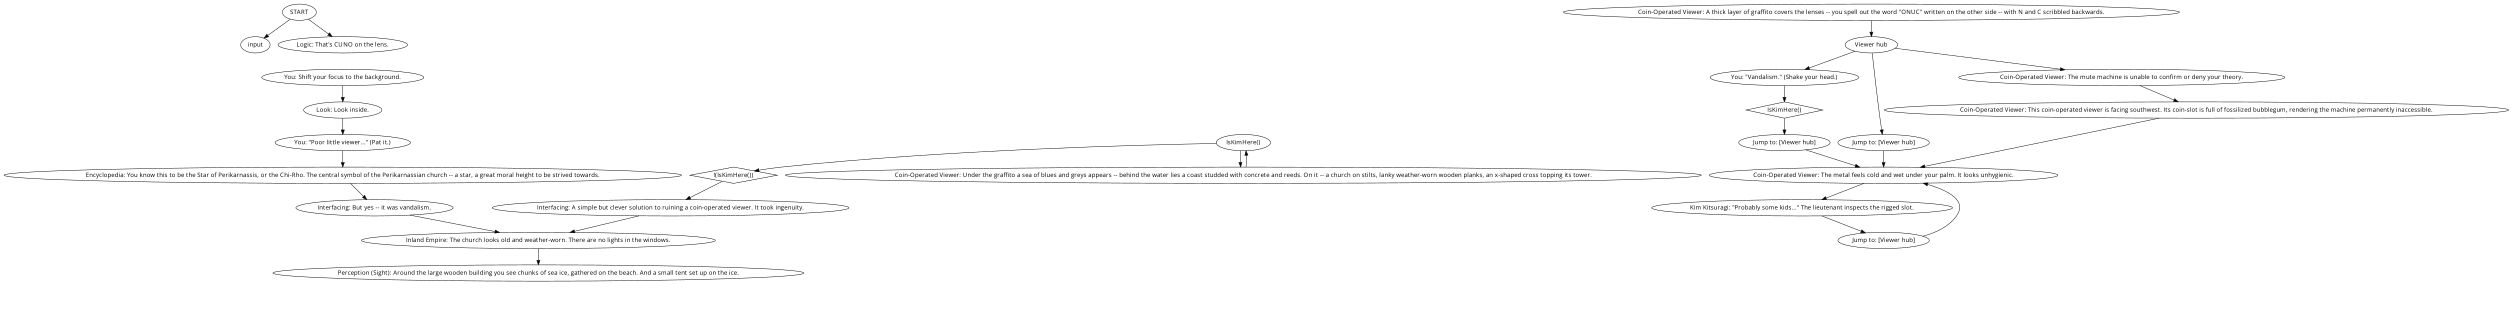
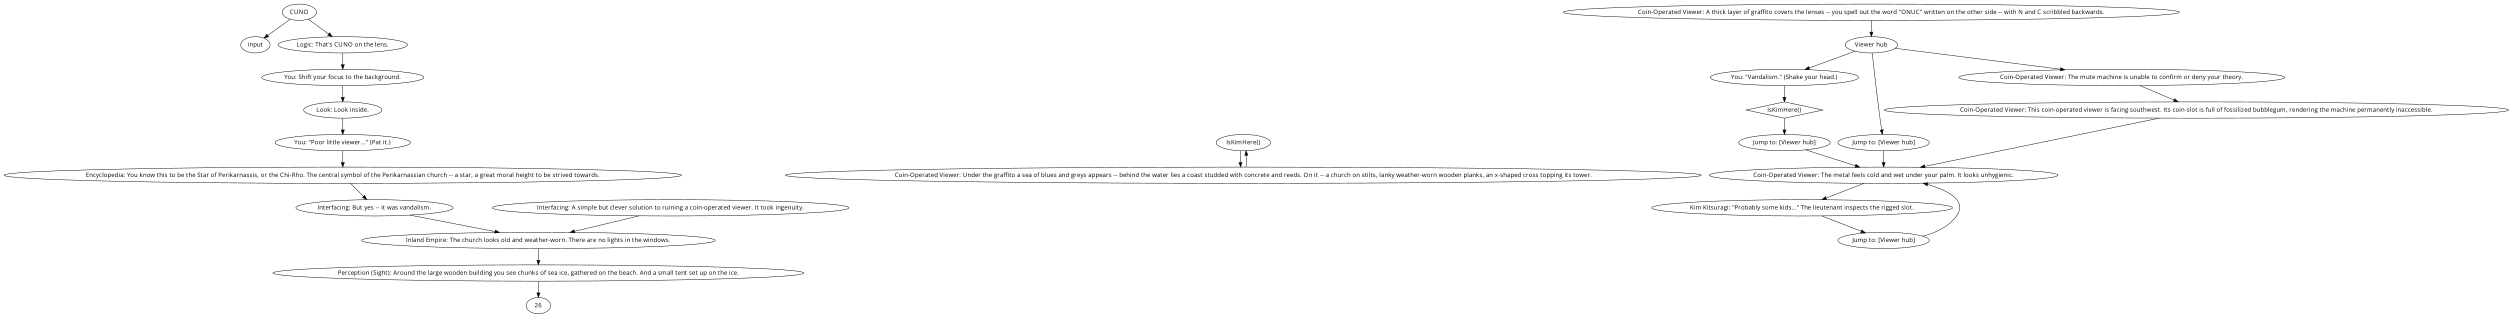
(299, 12) -> (299, 12)
none -> (343, 59)
(734, 175) -> none
none -> (538, 306)
